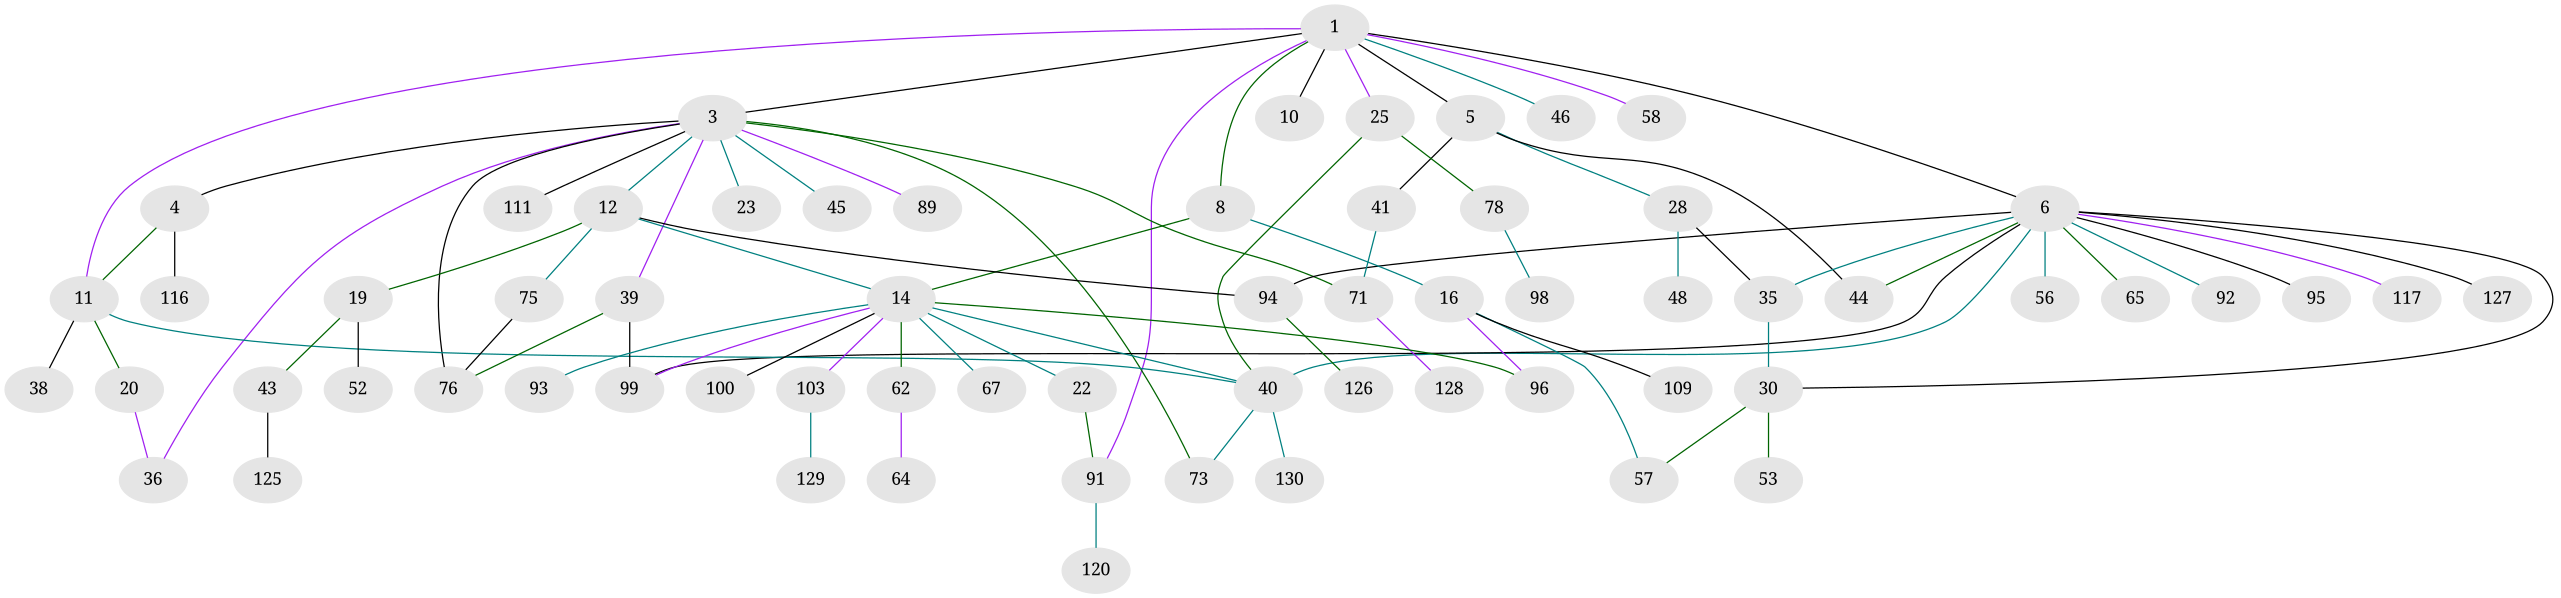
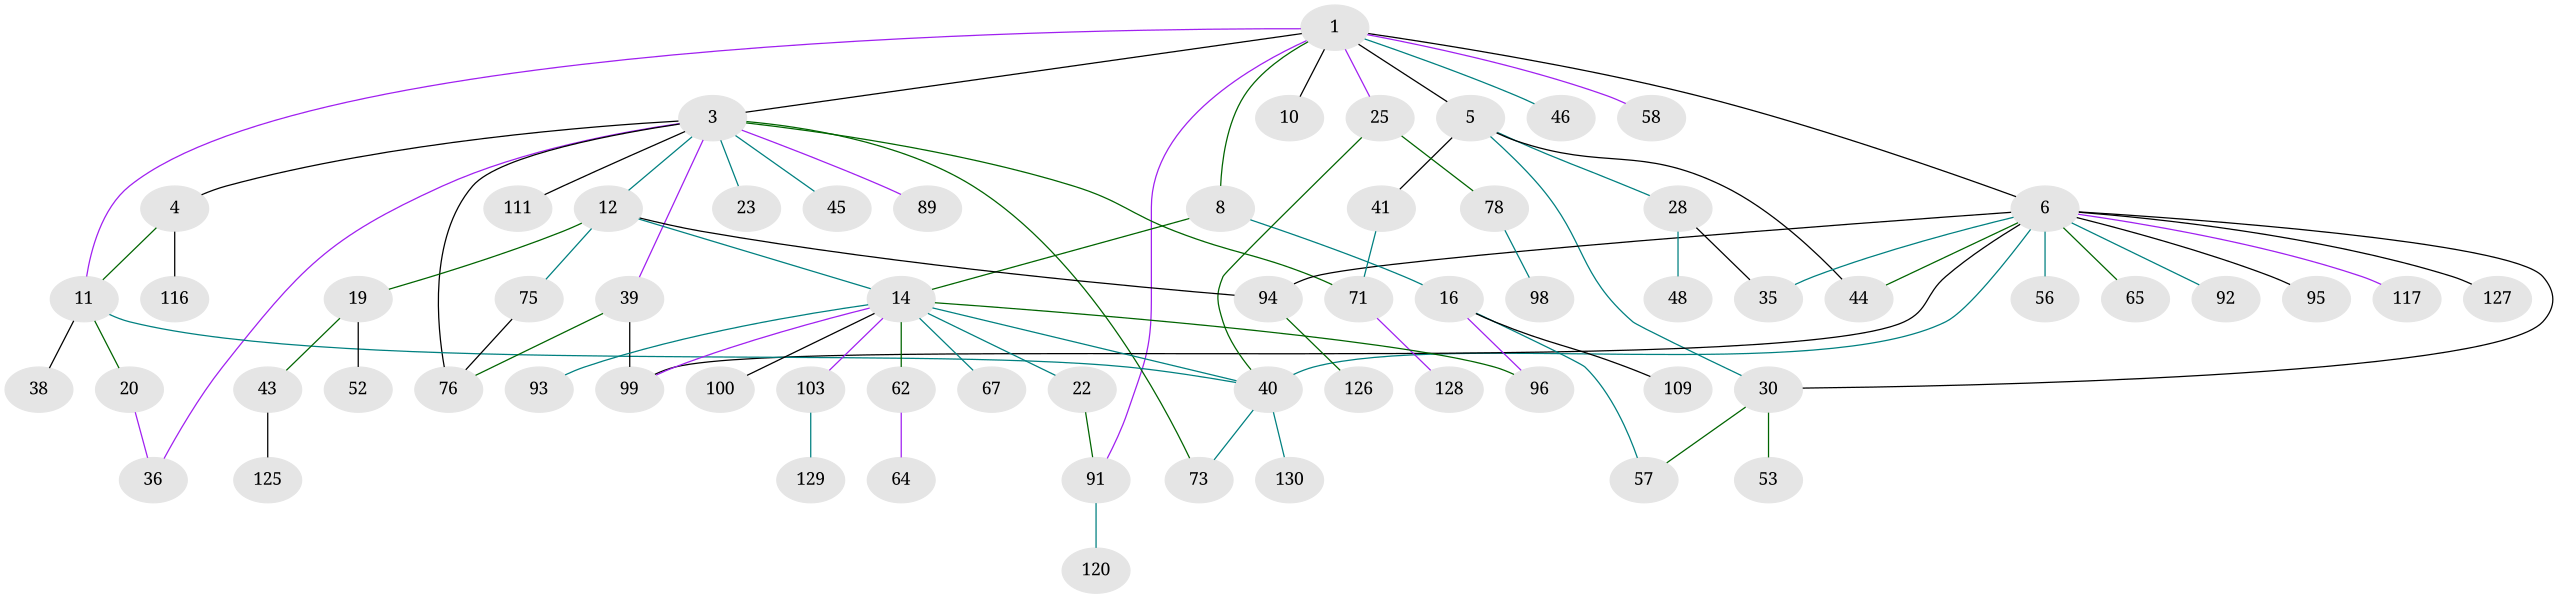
(1769, 334) -> (1596, 279)
